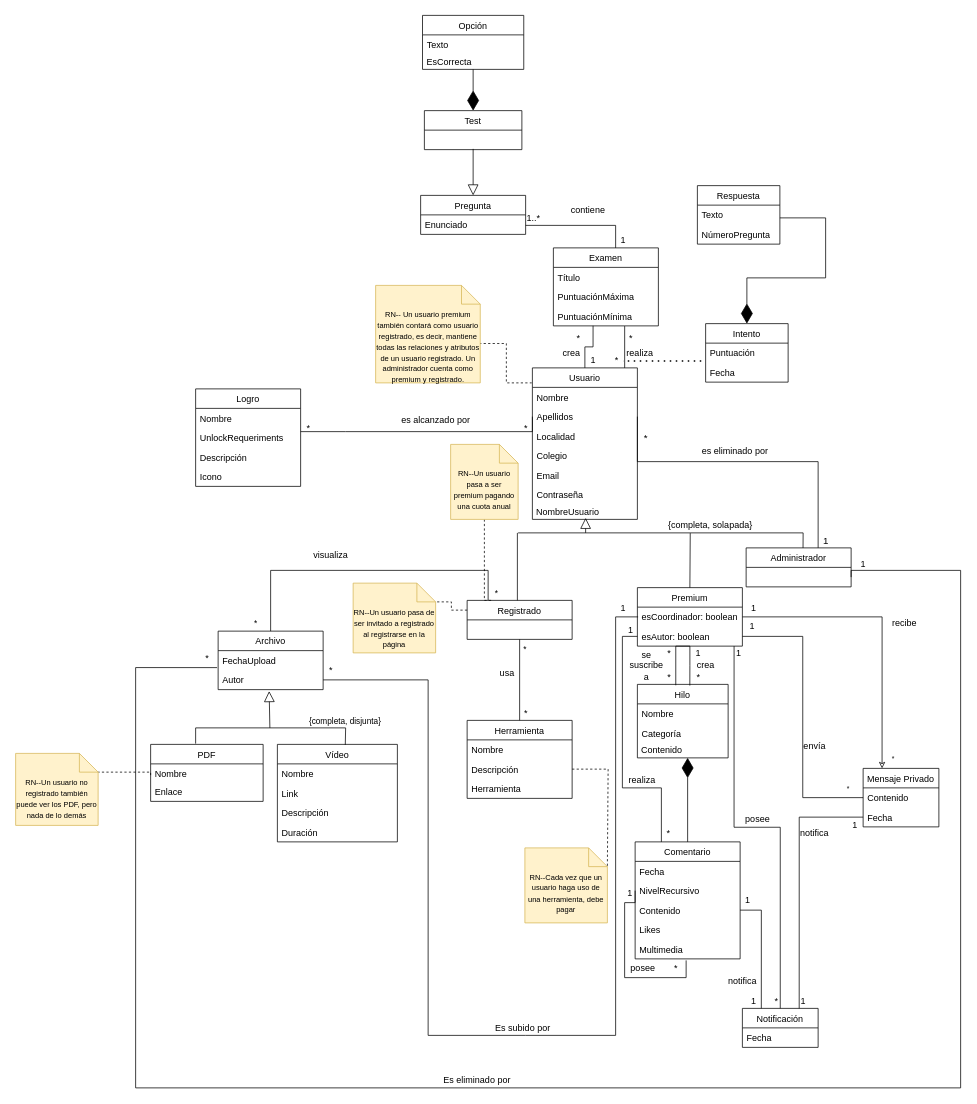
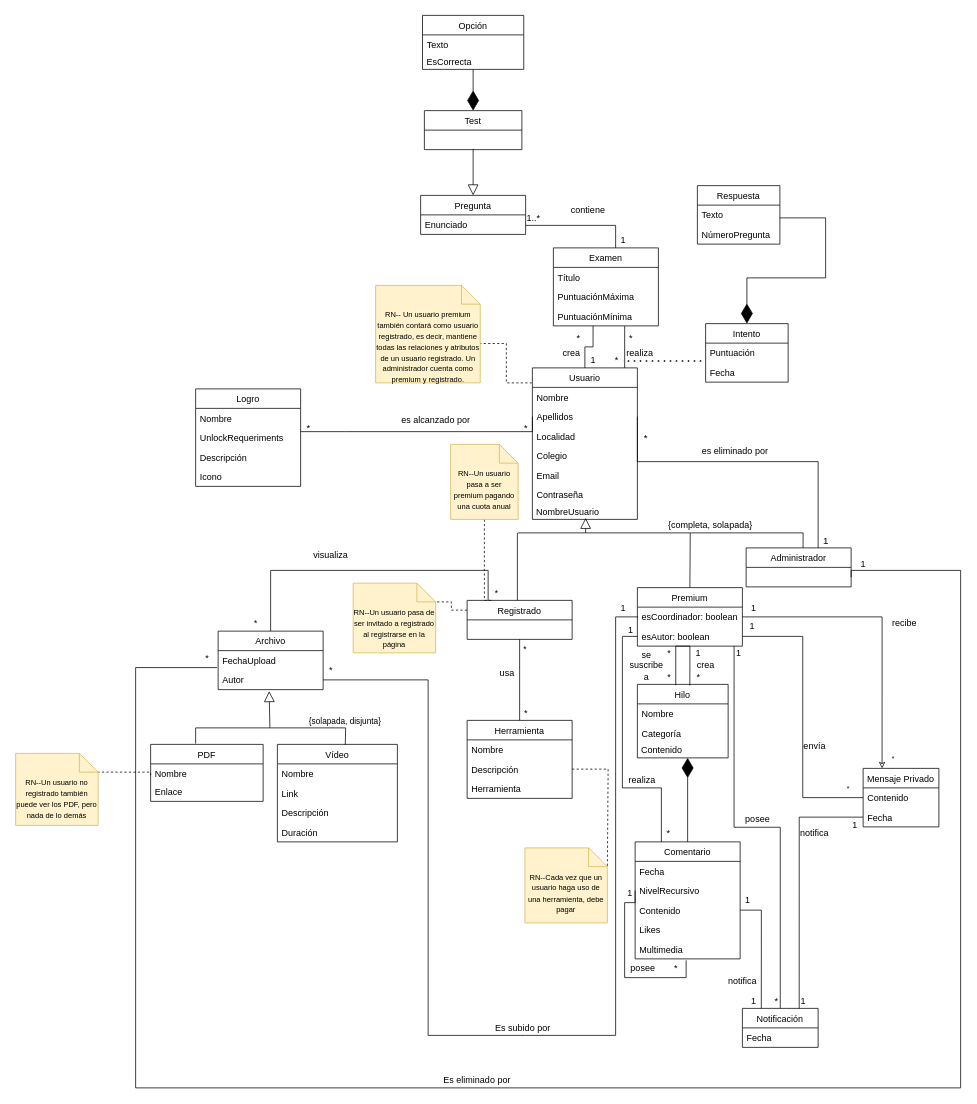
(345, 721) -> (345, 721)
